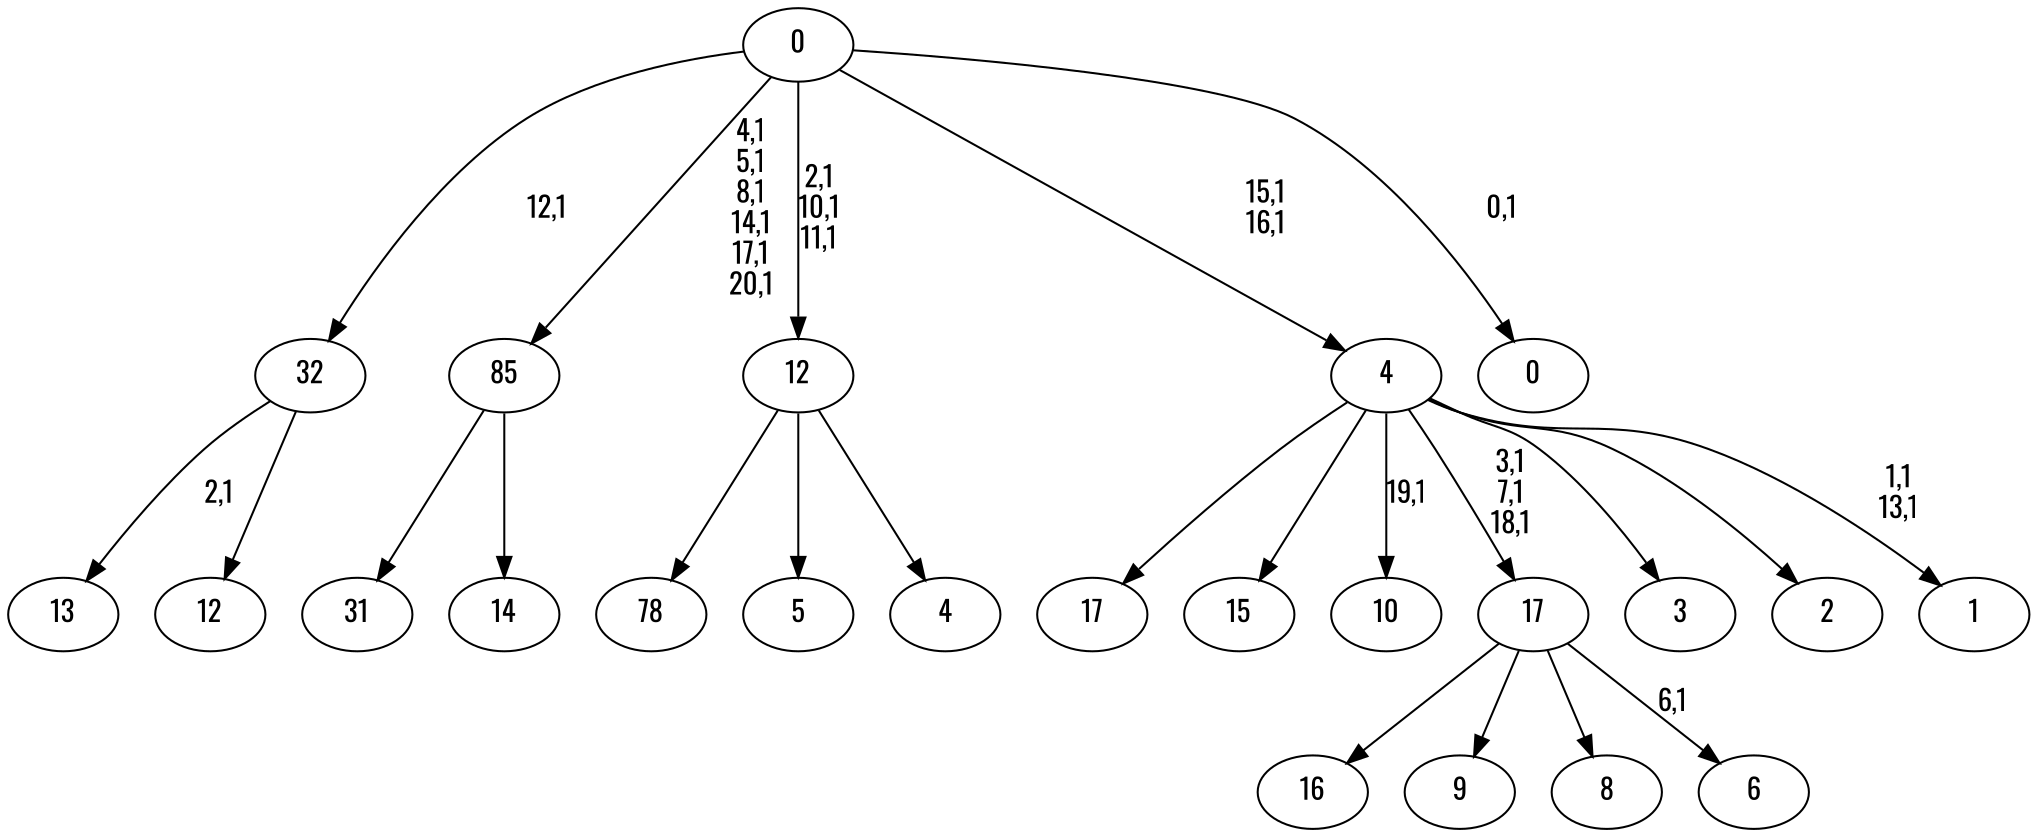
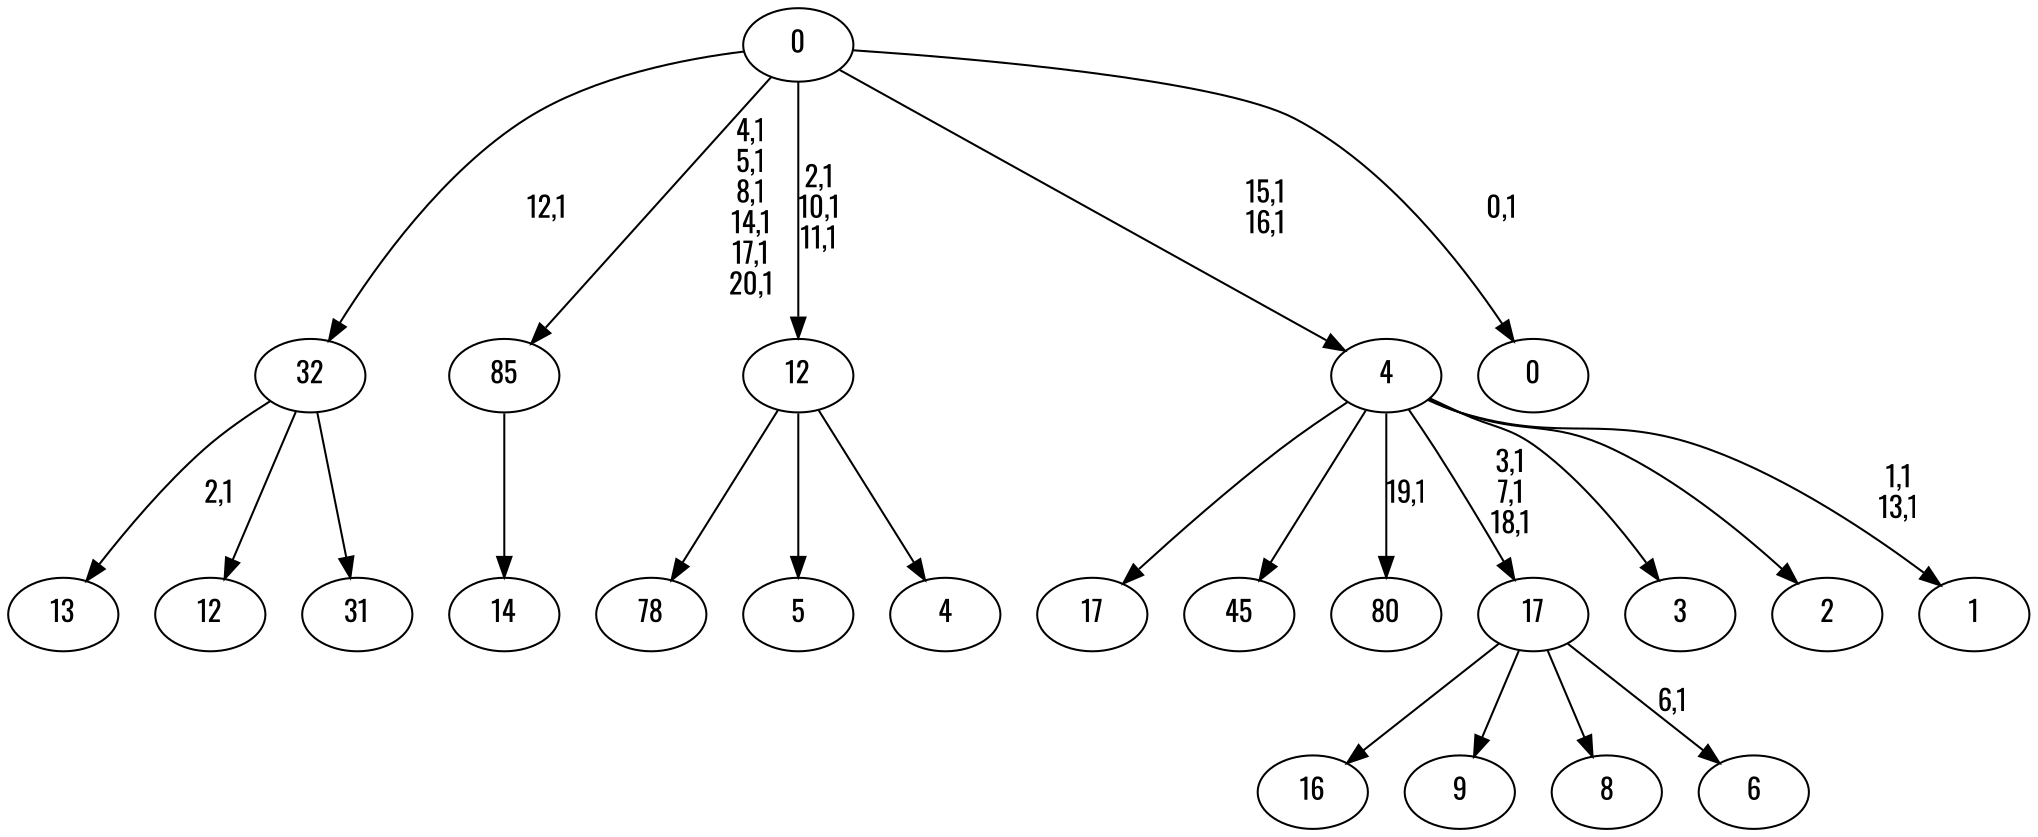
(436, 486) -> (332, 485)
(1239, 615) -> (1239, 615)
(1386, 615) -> (1386, 615)
